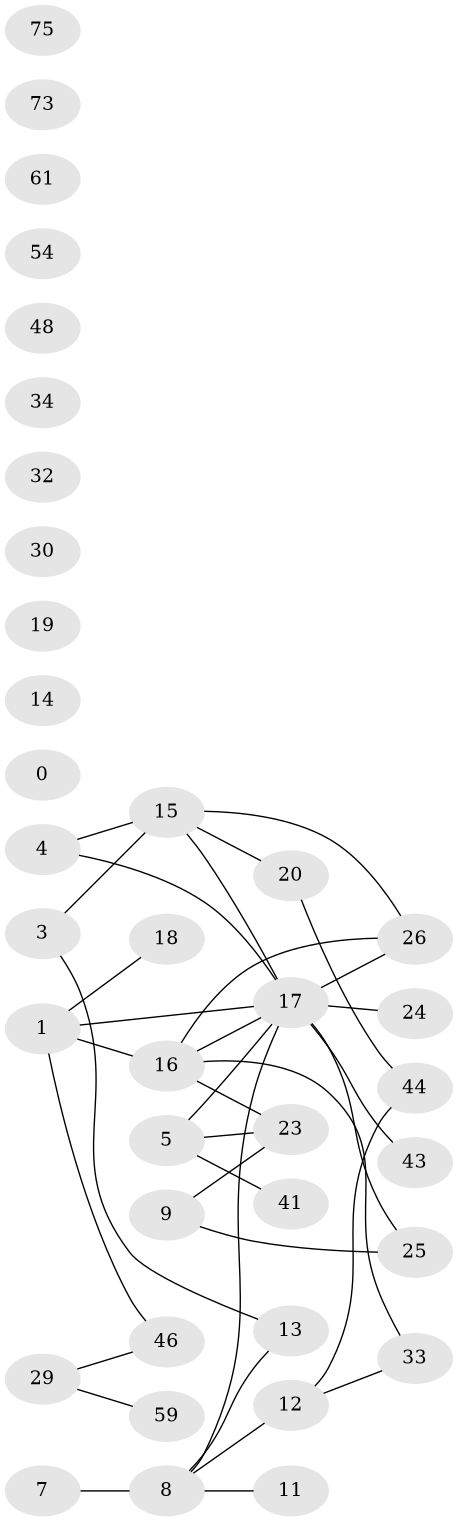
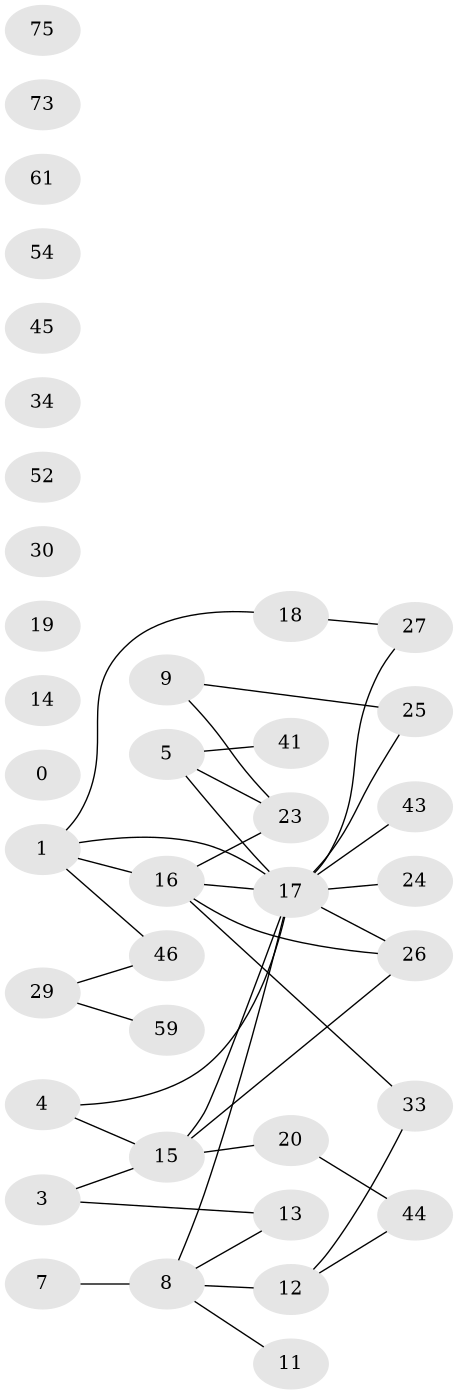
(43, 328) -> (43, 328)
(43, 477) -> (43, 477)
none -> (415, 628)
